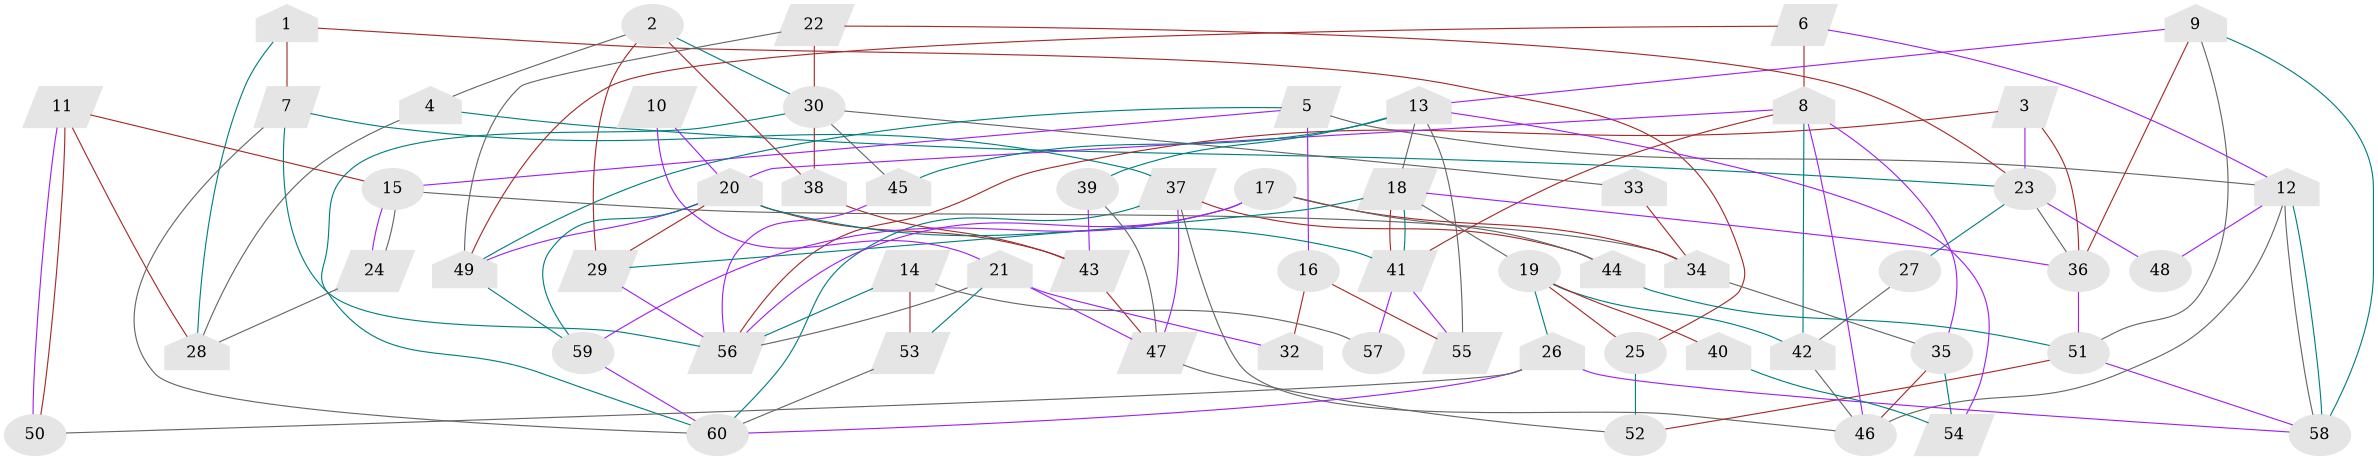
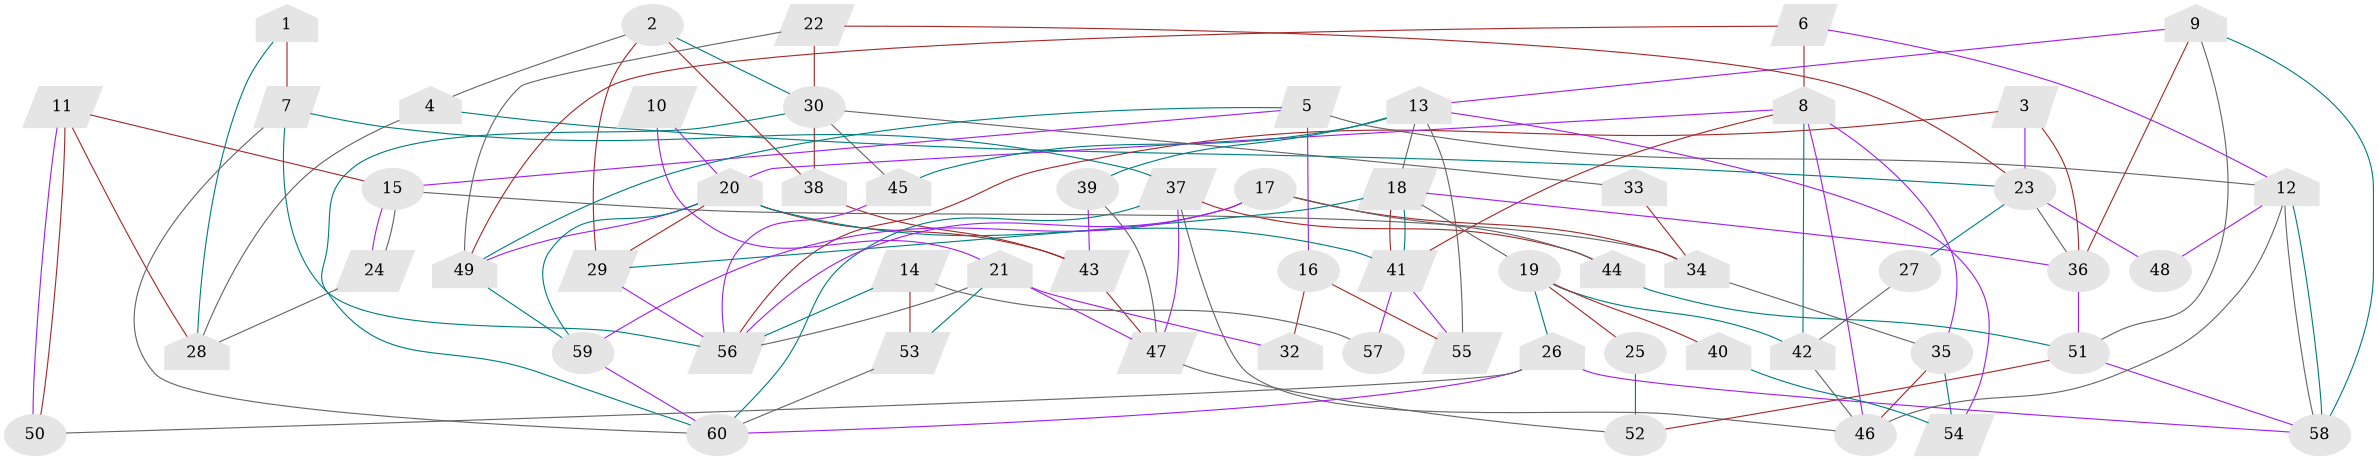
(1131, 58) -> none
